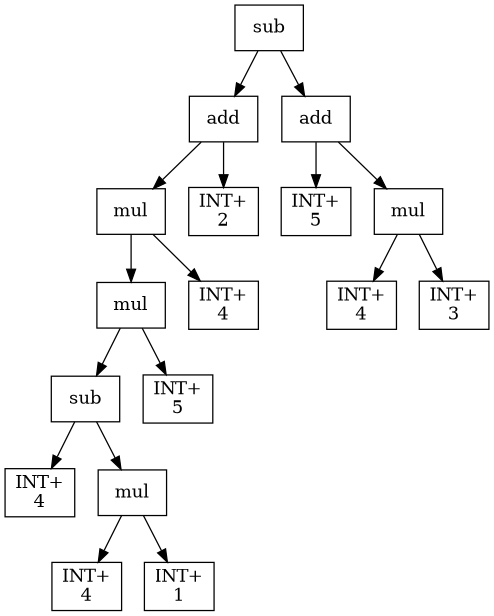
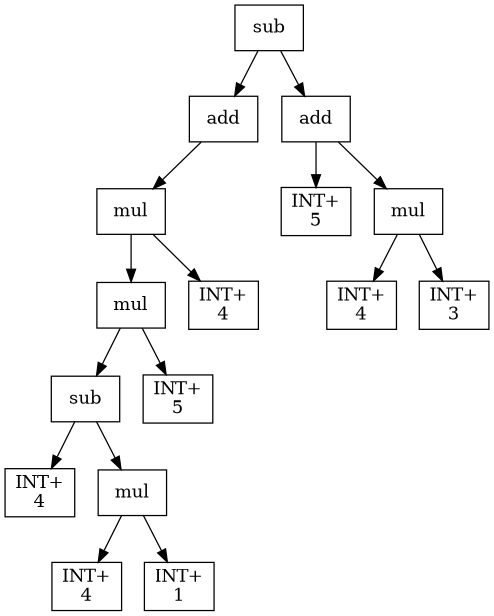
(224, 212) -> none
